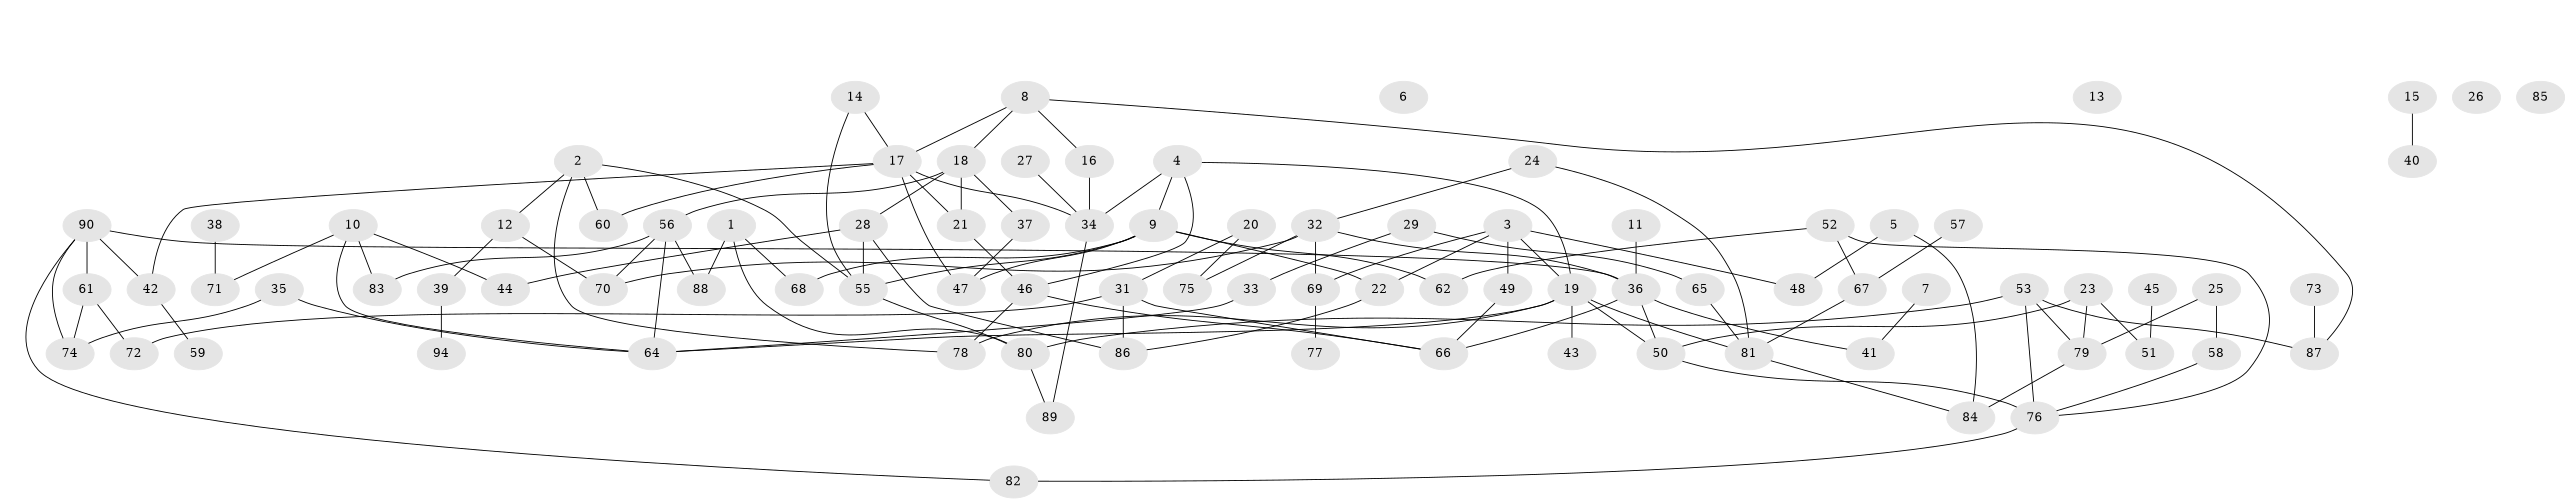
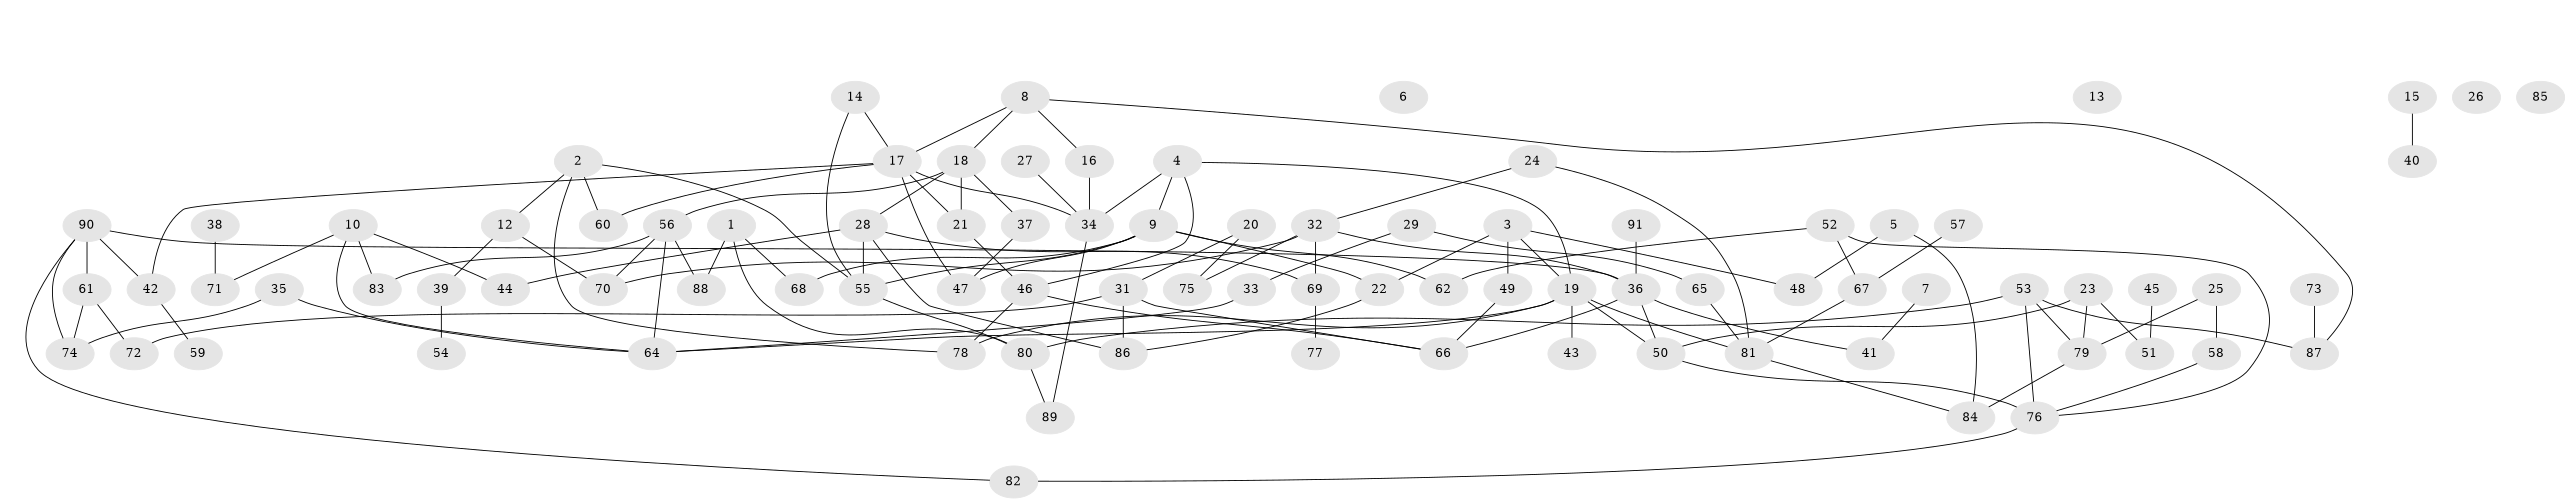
(1636, 226) -> (1636, 226)
(1440, 244) -> (1092, 252)
(441, 354) -> (441, 354)
